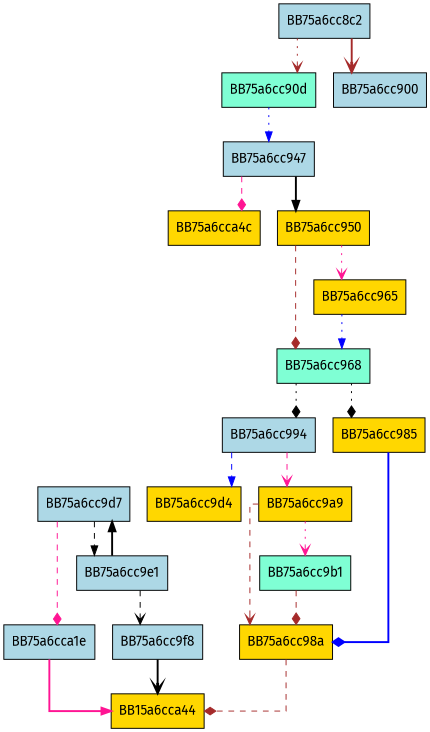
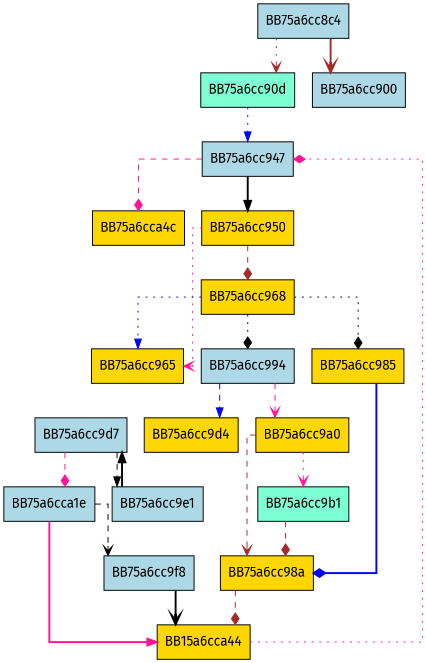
(324, 21) -> (303, 21)
(342, 327) -> (149, 297)
(323, 366) -> (248, 297)
none -> (423, 428)
(305, 504) -> (302, 435)
(140, 603) -> (108, 519)
